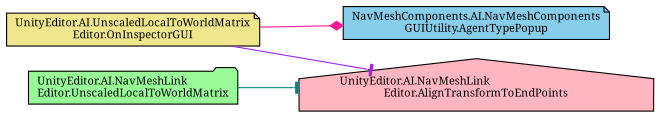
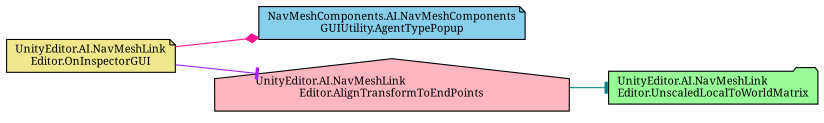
(133, 30) -> (91, 56)
(266, 88) -> (586, 88)
